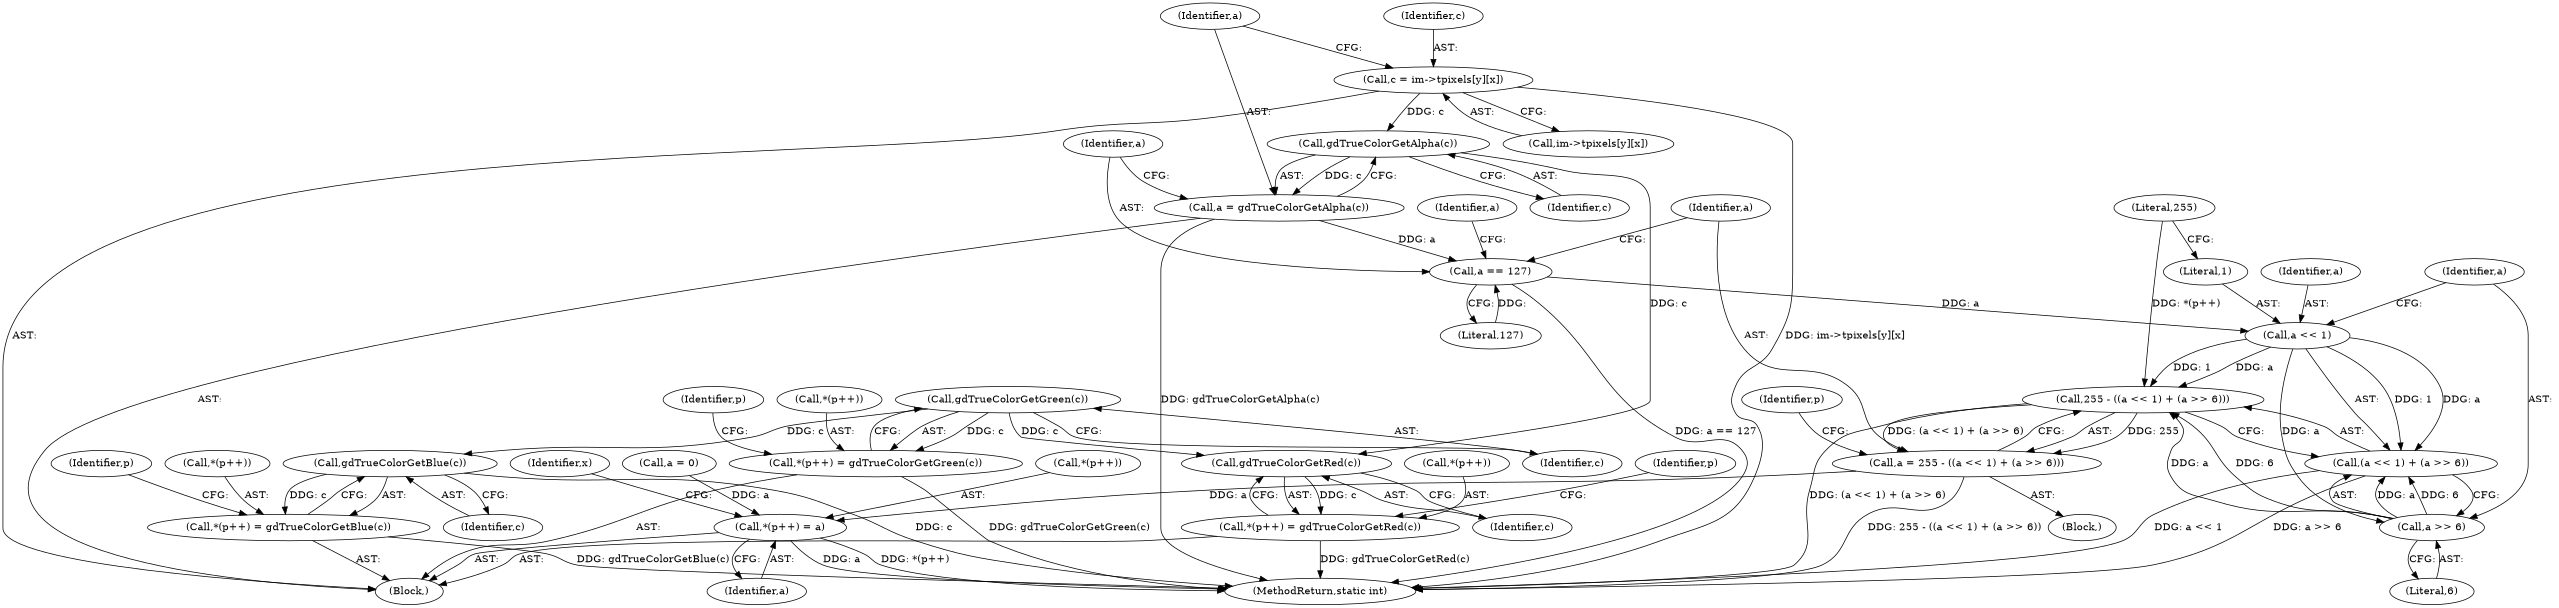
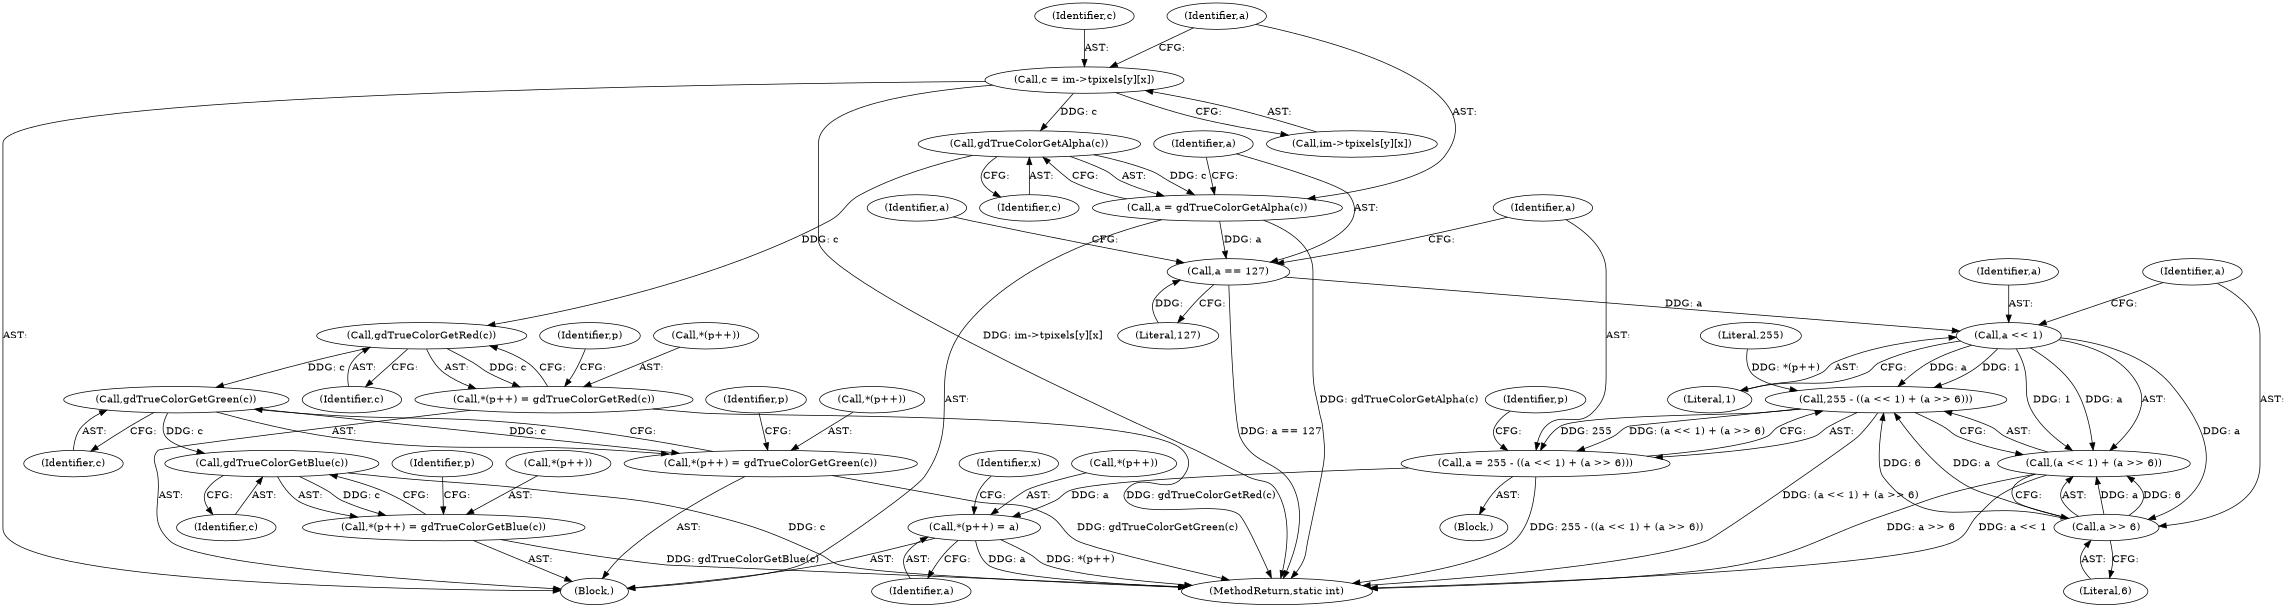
(2183, 237) -> (1857, 376)
(1095, 445) -> (297, 365)
(669, 464) -> none
